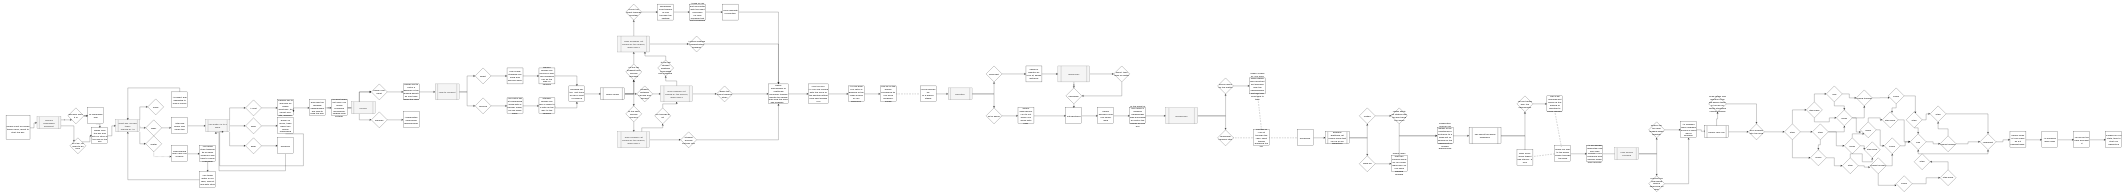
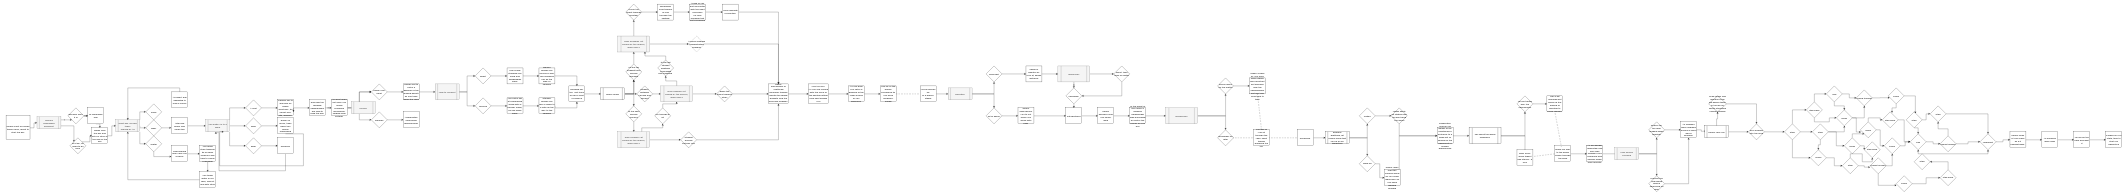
(696, 44) -> (696, 44)
(514, 76) -> (514, 76)
(778, 94) -> (778, 94)
(154, 107) -> (152, 112)
(1226, 138) -> (1226, 138)
(158, 157) -> (158, 157)
(1400, 164) -> (1393, 178)
